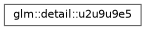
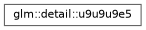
(73, 15) -> (73, 15)
